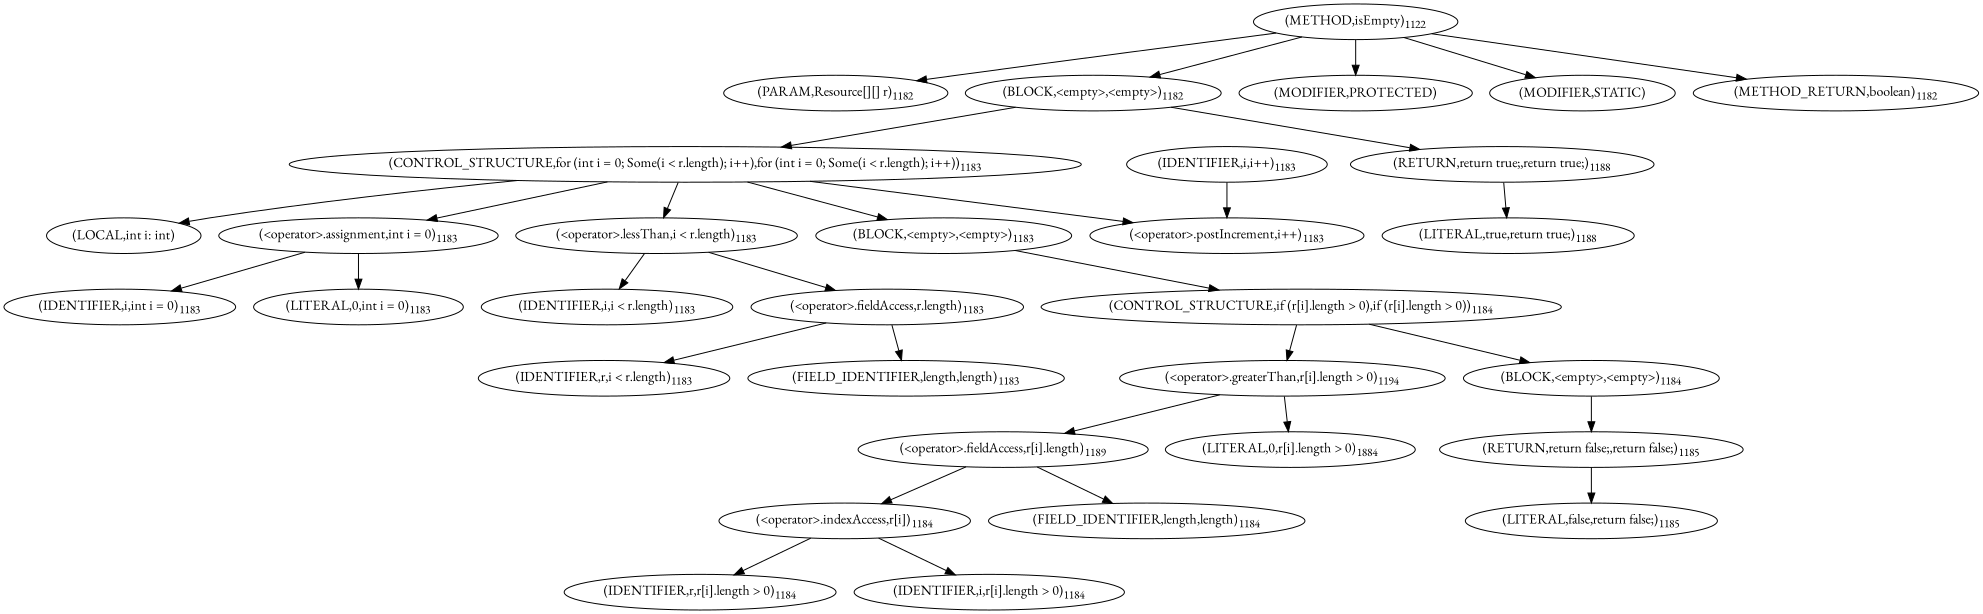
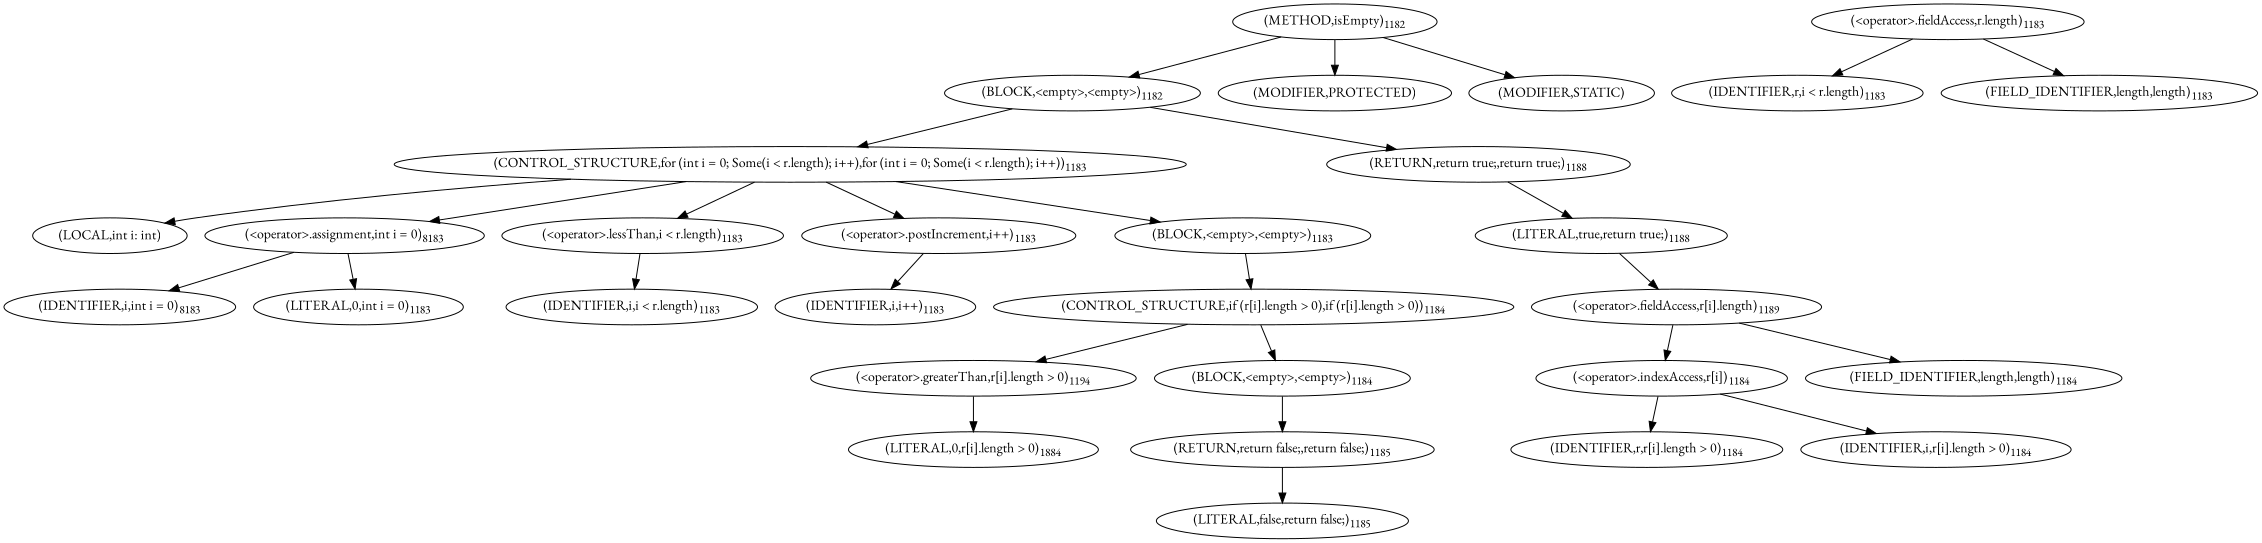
(1416, 20) -> (1395, 20)
(836, 93) -> none
(1836, 93) -> none
(1227, 195) -> (911, 267)
(447, 234) -> (433, 234)
(767, 270) -> none
(190, 306) -> (190, 306)
(1147, 413) -> (1635, 268)
